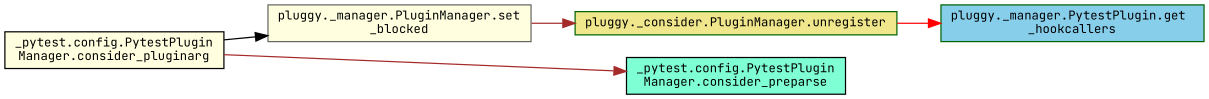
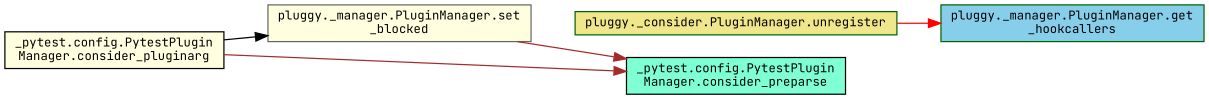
(547, 23) -> (566, 49)
(1072, 23) -> (1072, 23)
